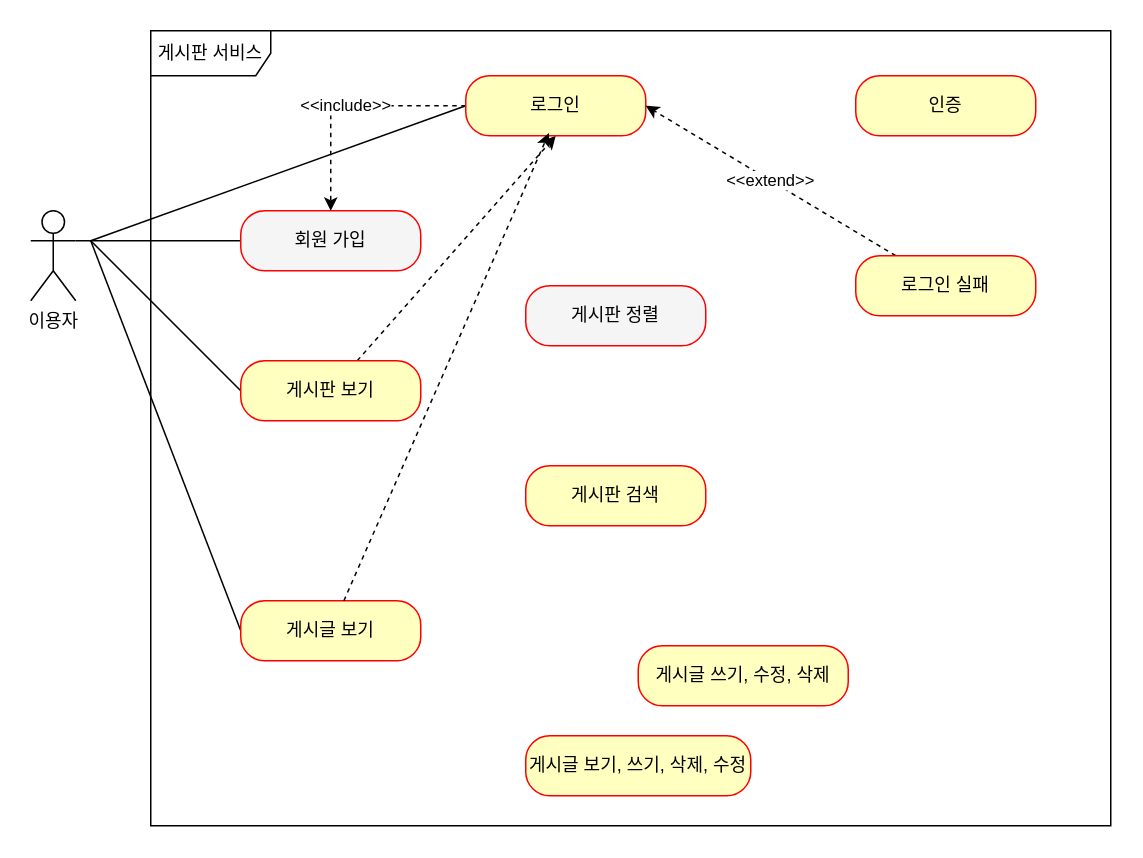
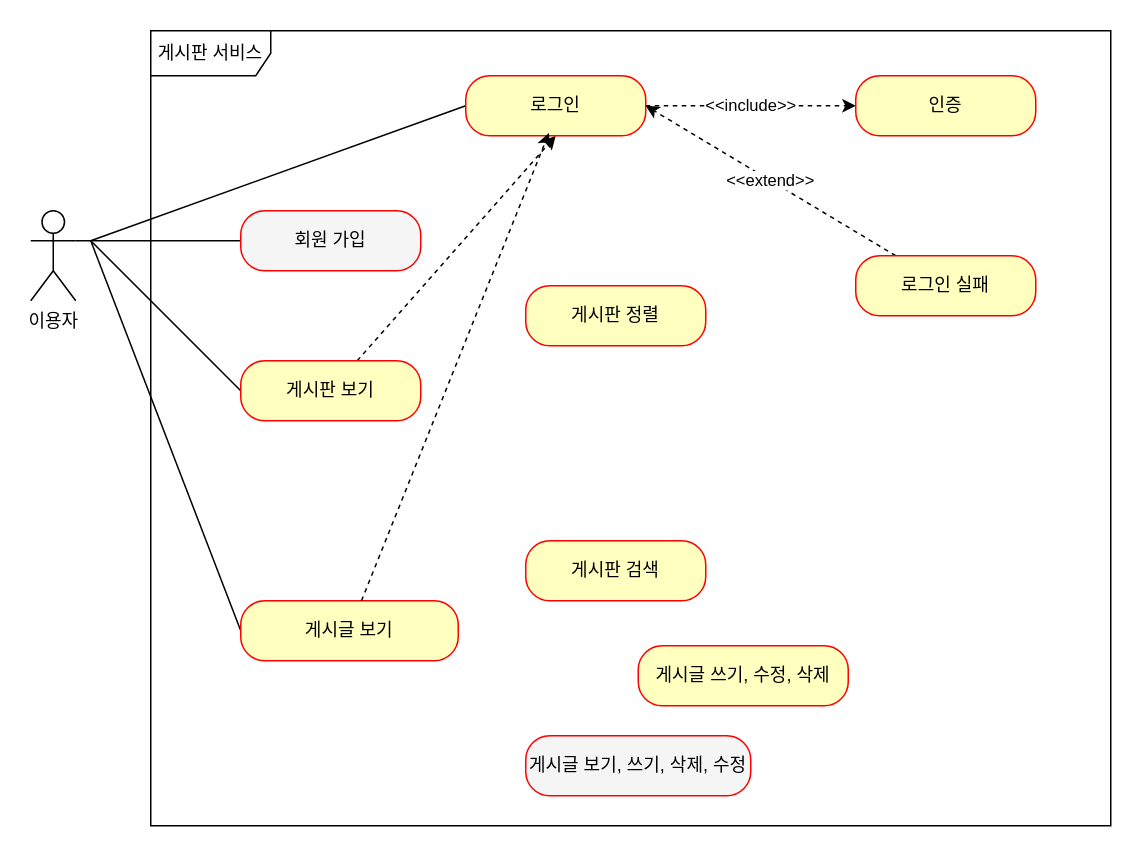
(346, 106) -> (746, 106)
(616, 316) -> (616, 316)
(616, 496) -> (616, 571)
(331, 631) -> (350, 631)
(638, 766) -> (638, 766)
